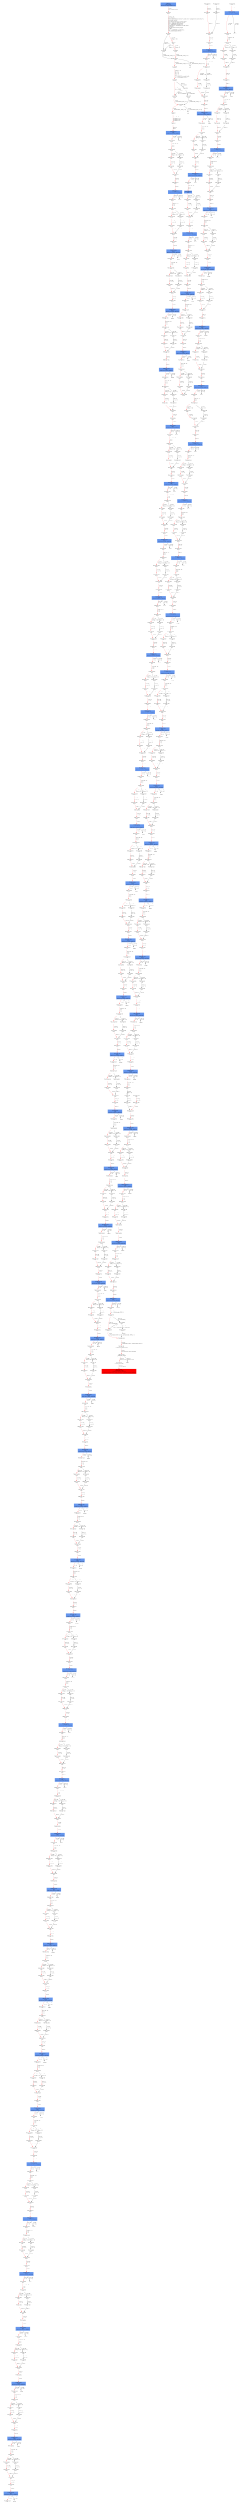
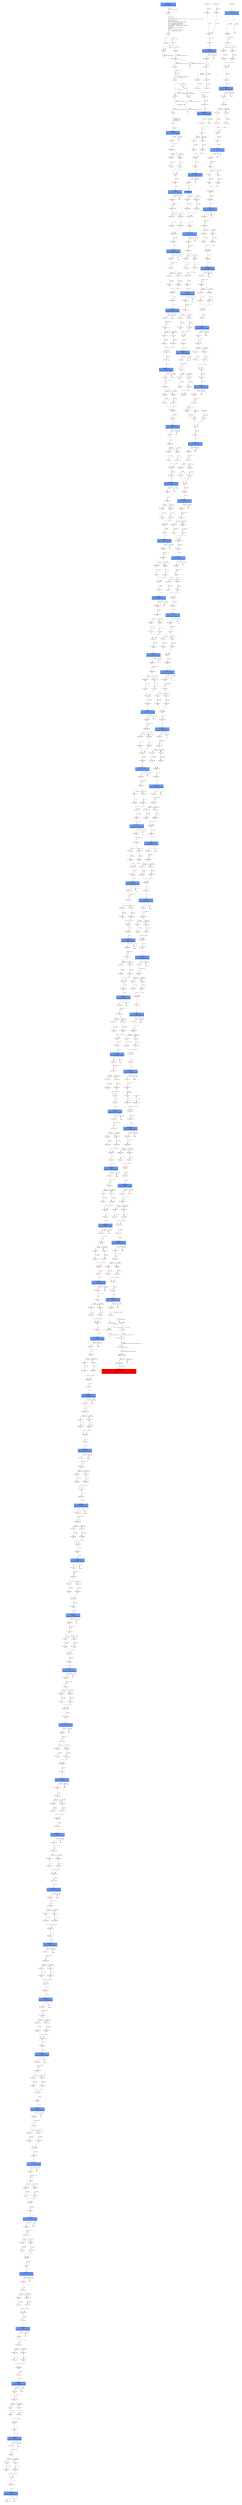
(199, 407) -> (194, 411)
